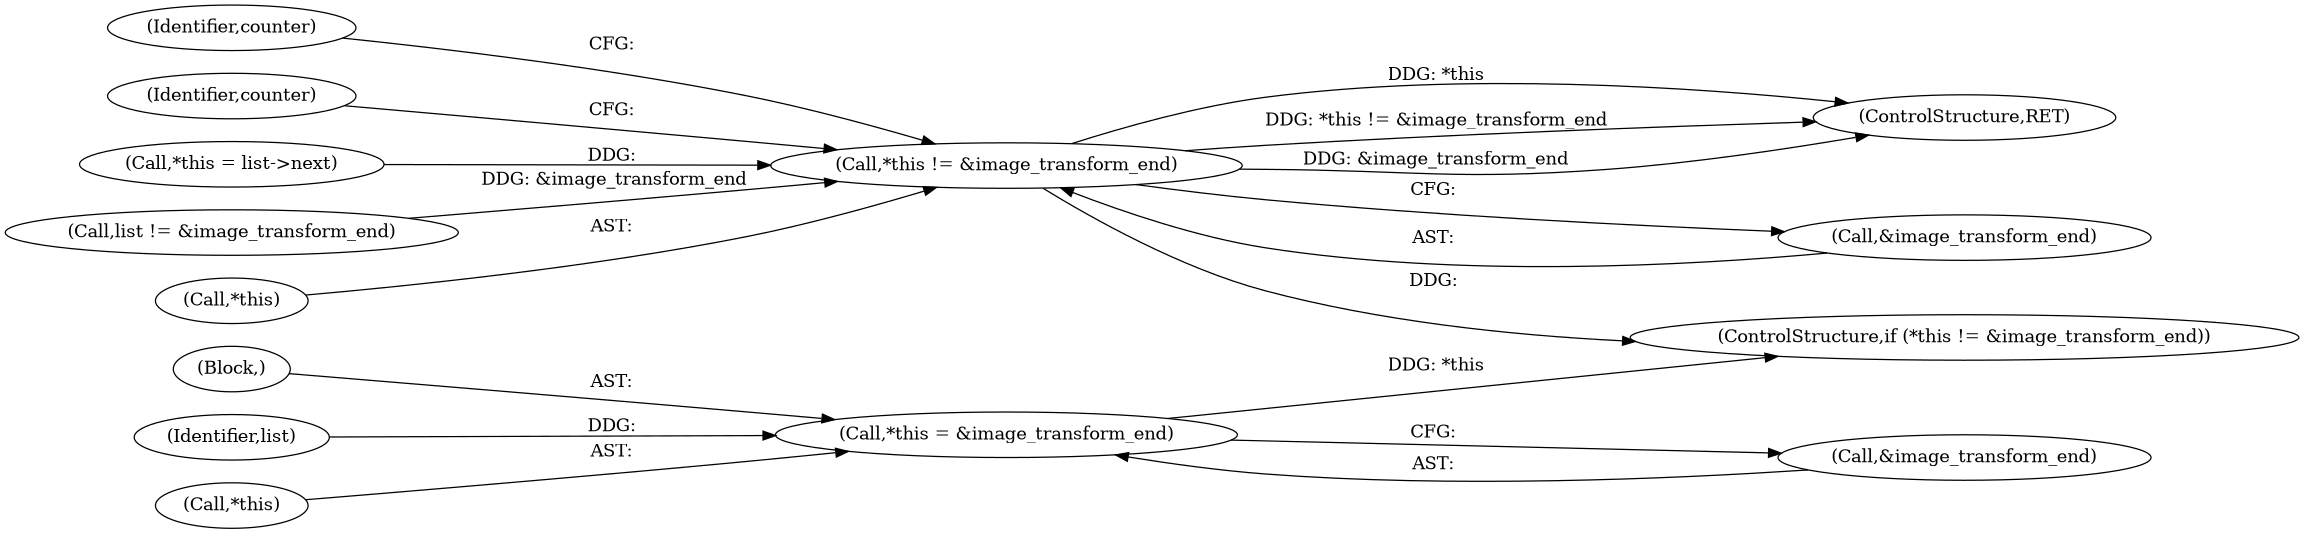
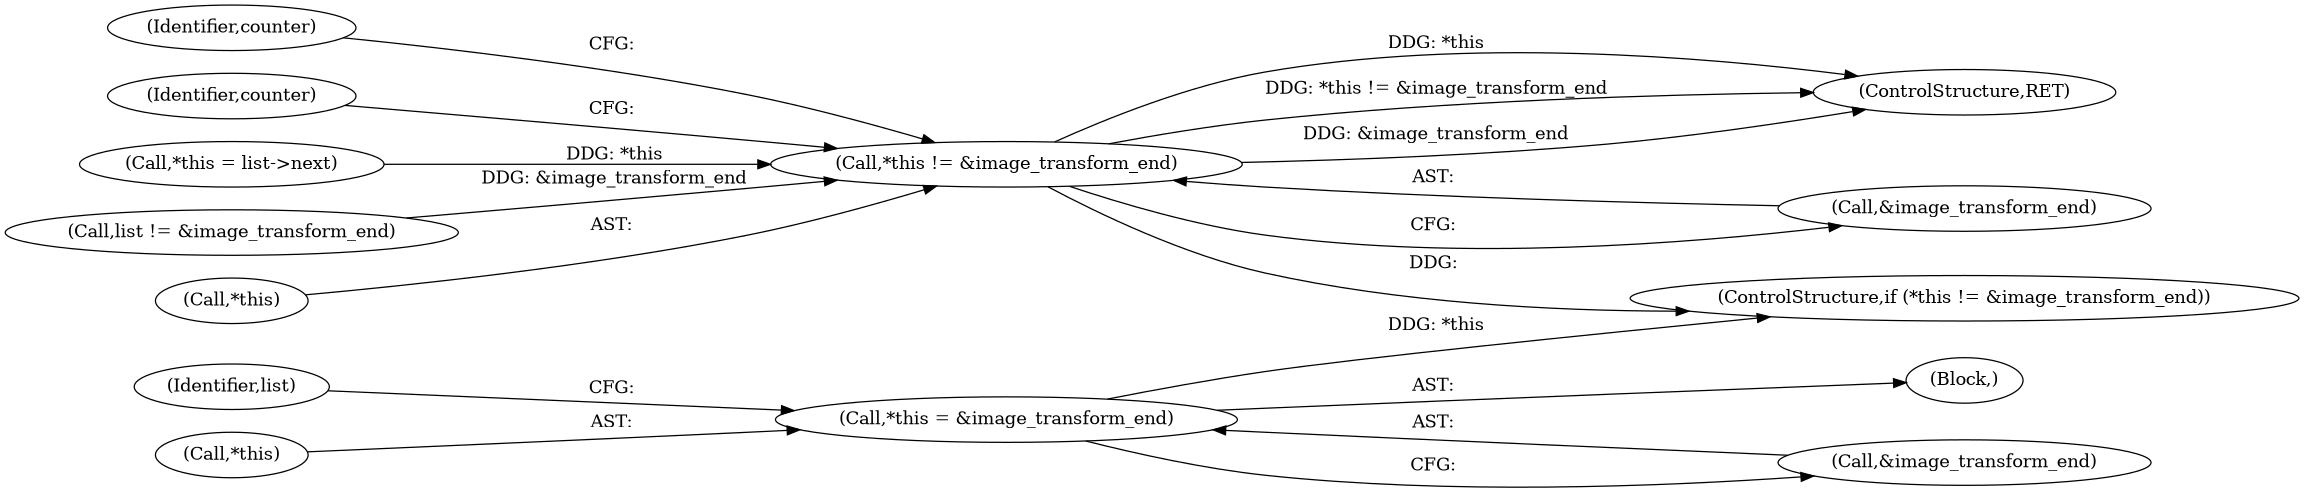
(615, 156) -> (615, 155)
(555, 396) -> (1555, 396)
(615, 427) -> (615, 389)
